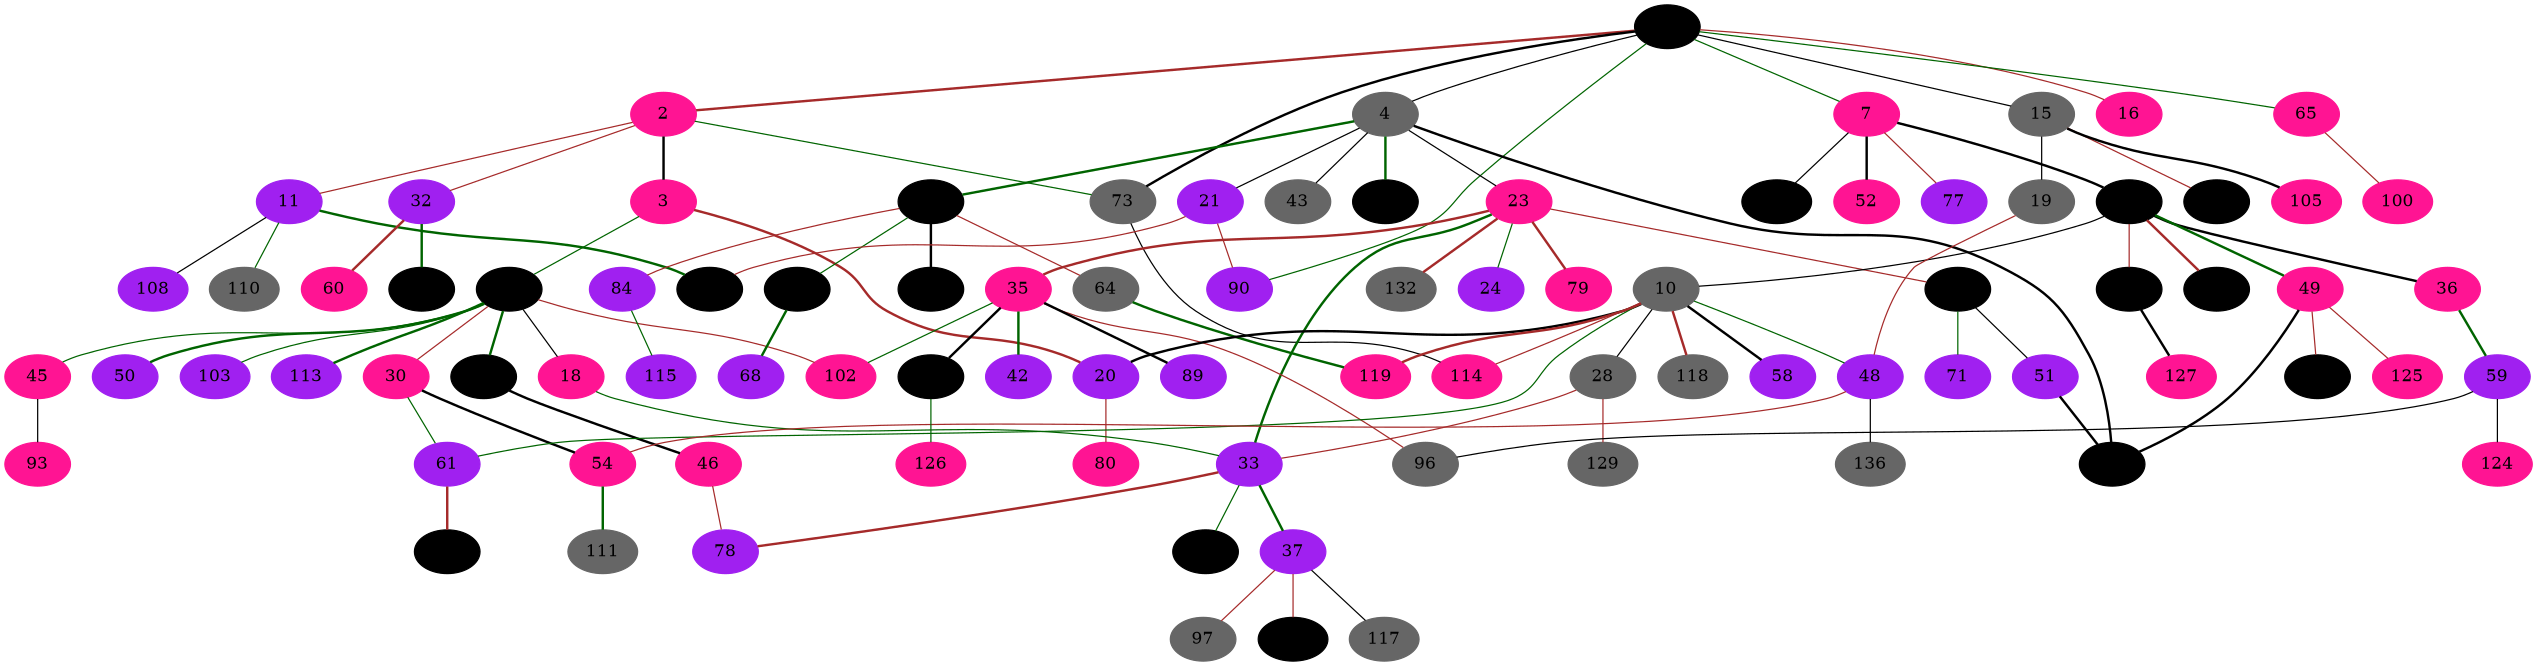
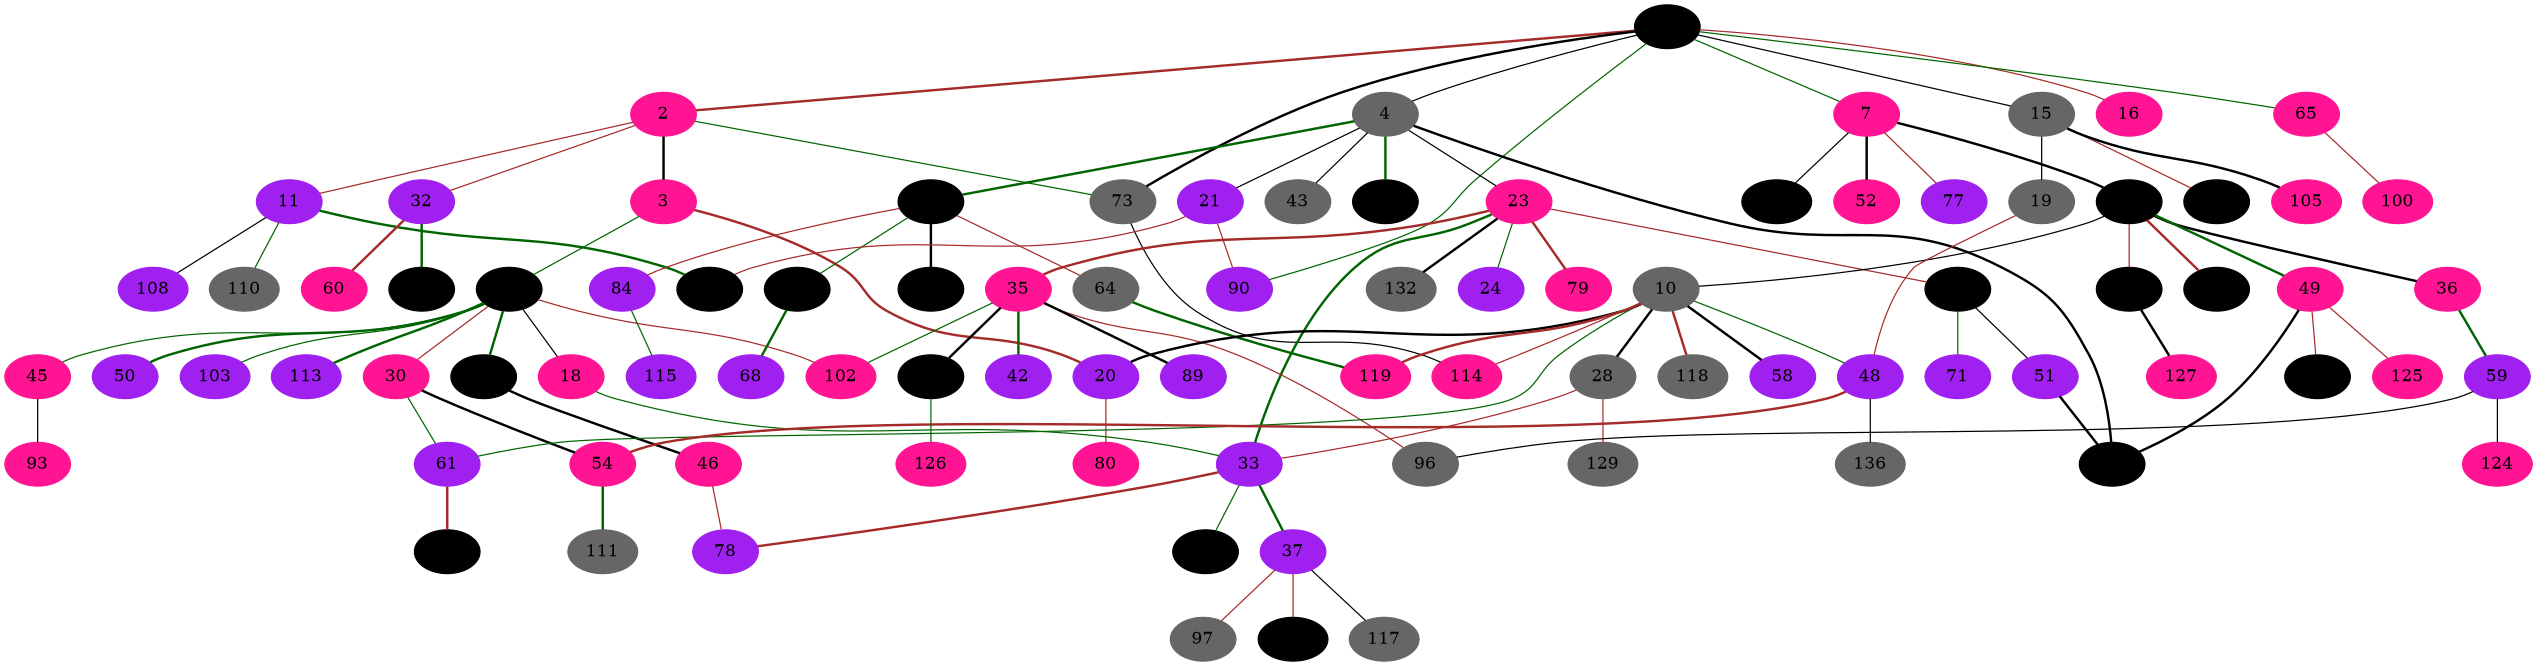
(1460, 245) -> (1460, 245)
(1635, 333) -> (1635, 333)
(1391, 427) -> (1391, 427)
